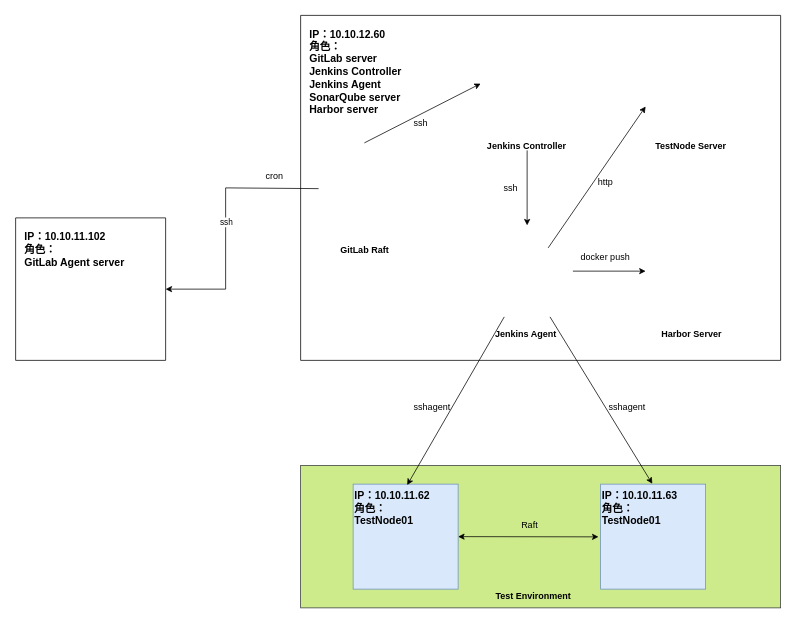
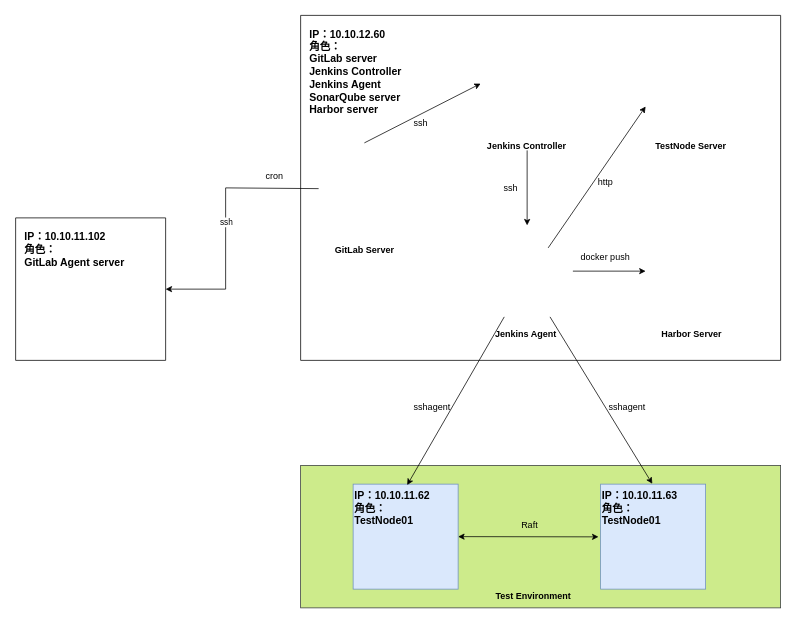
(365, 250) -> (365, 250)
